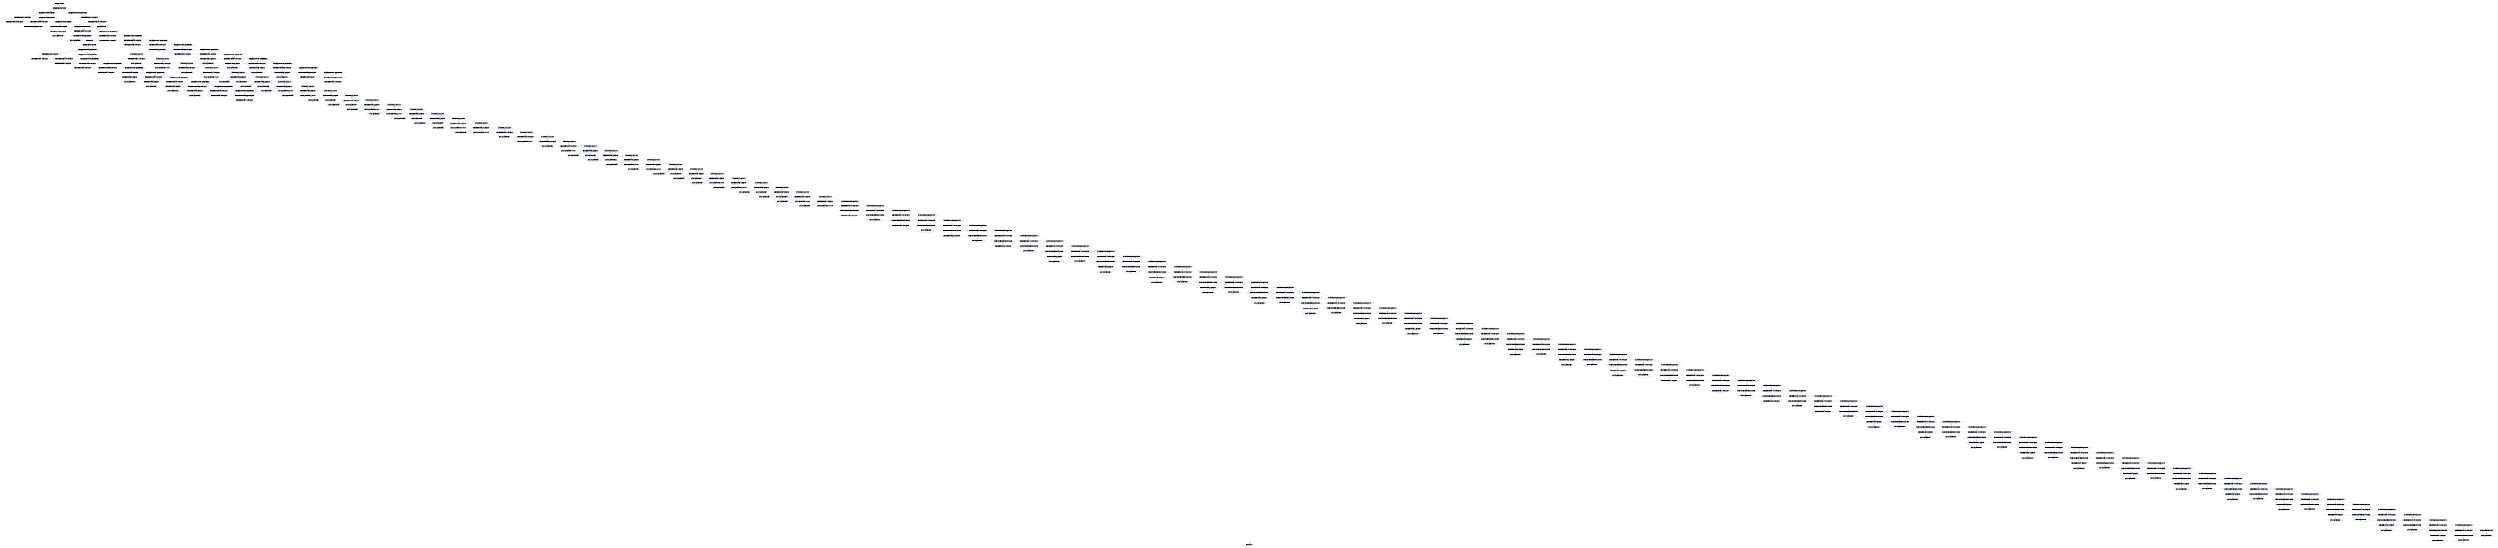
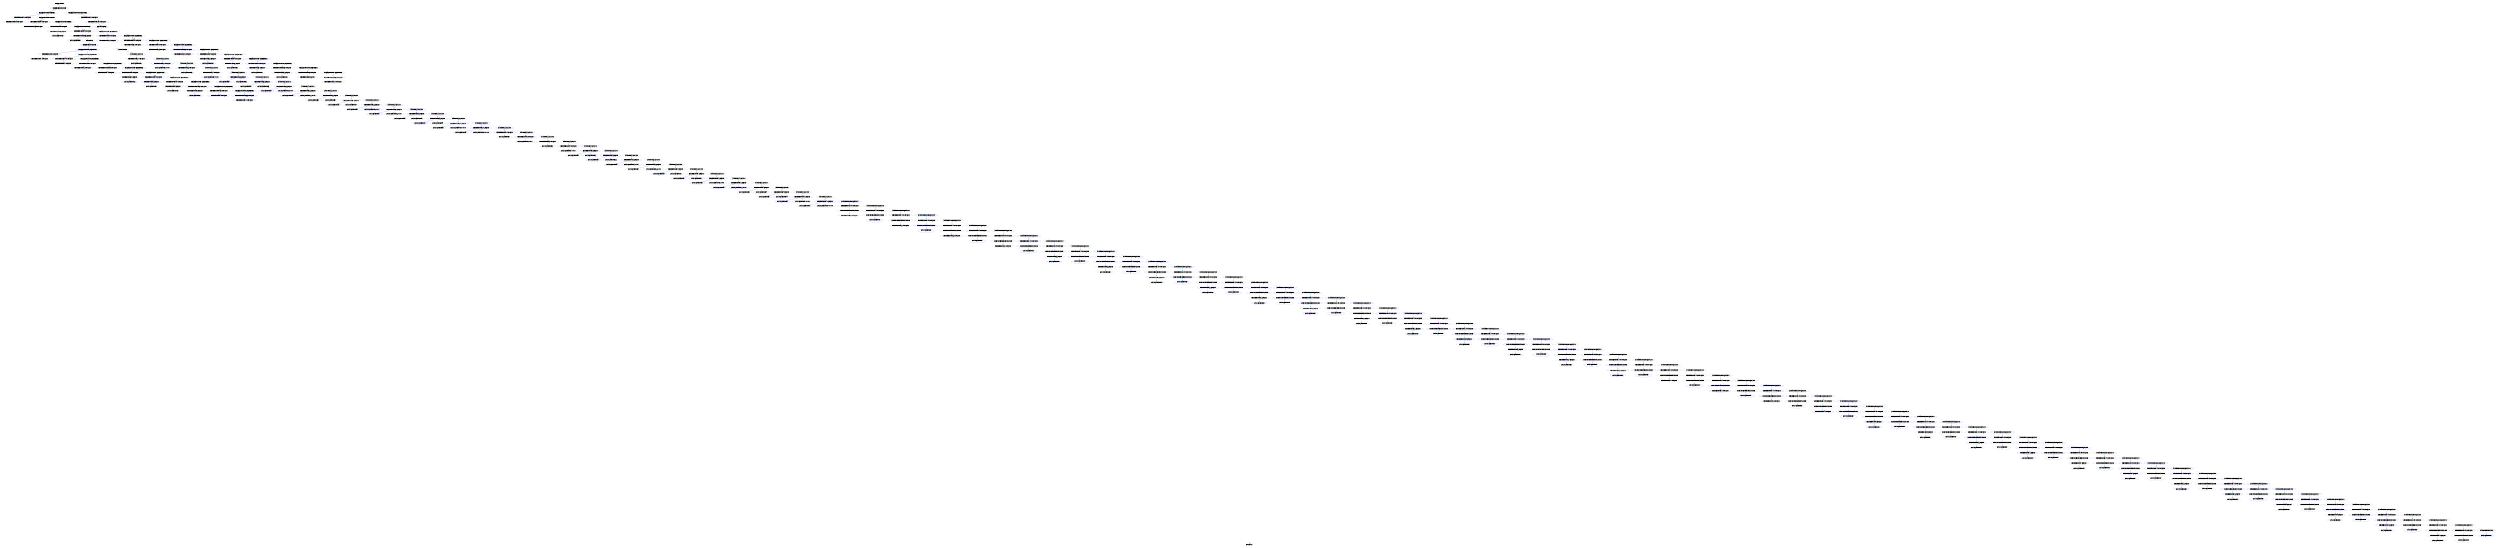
(102, 27) -> (102, 27)
none -> (122, 50)
